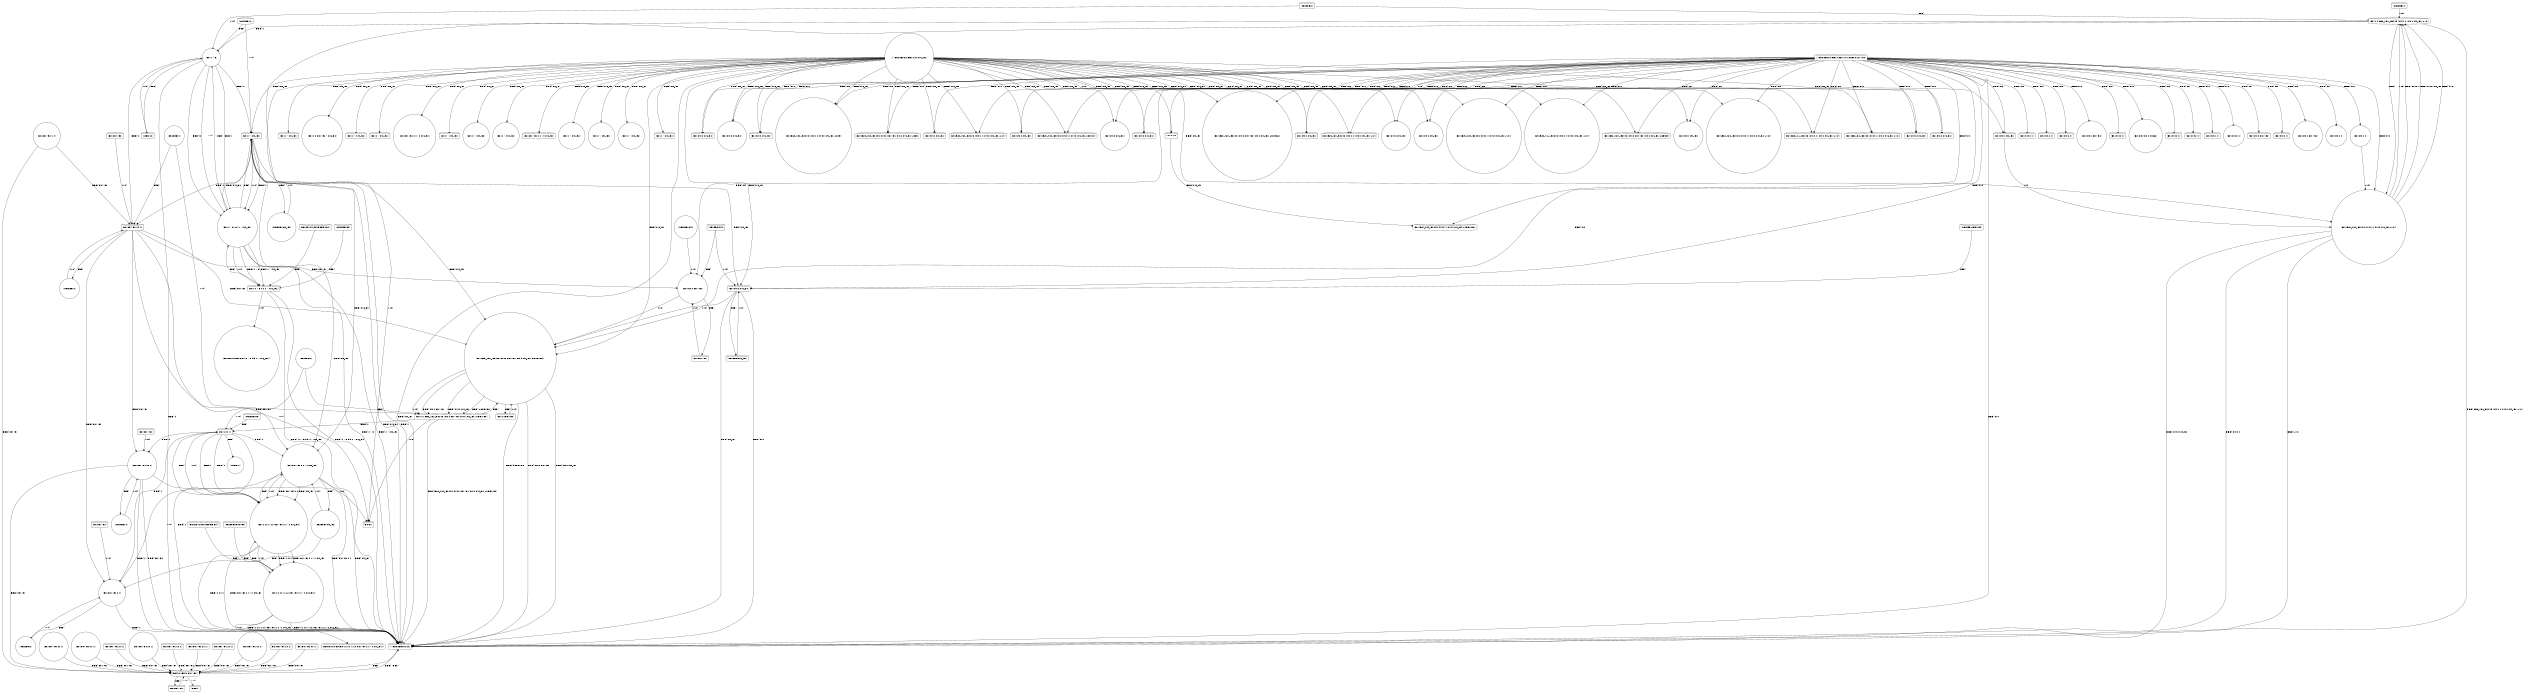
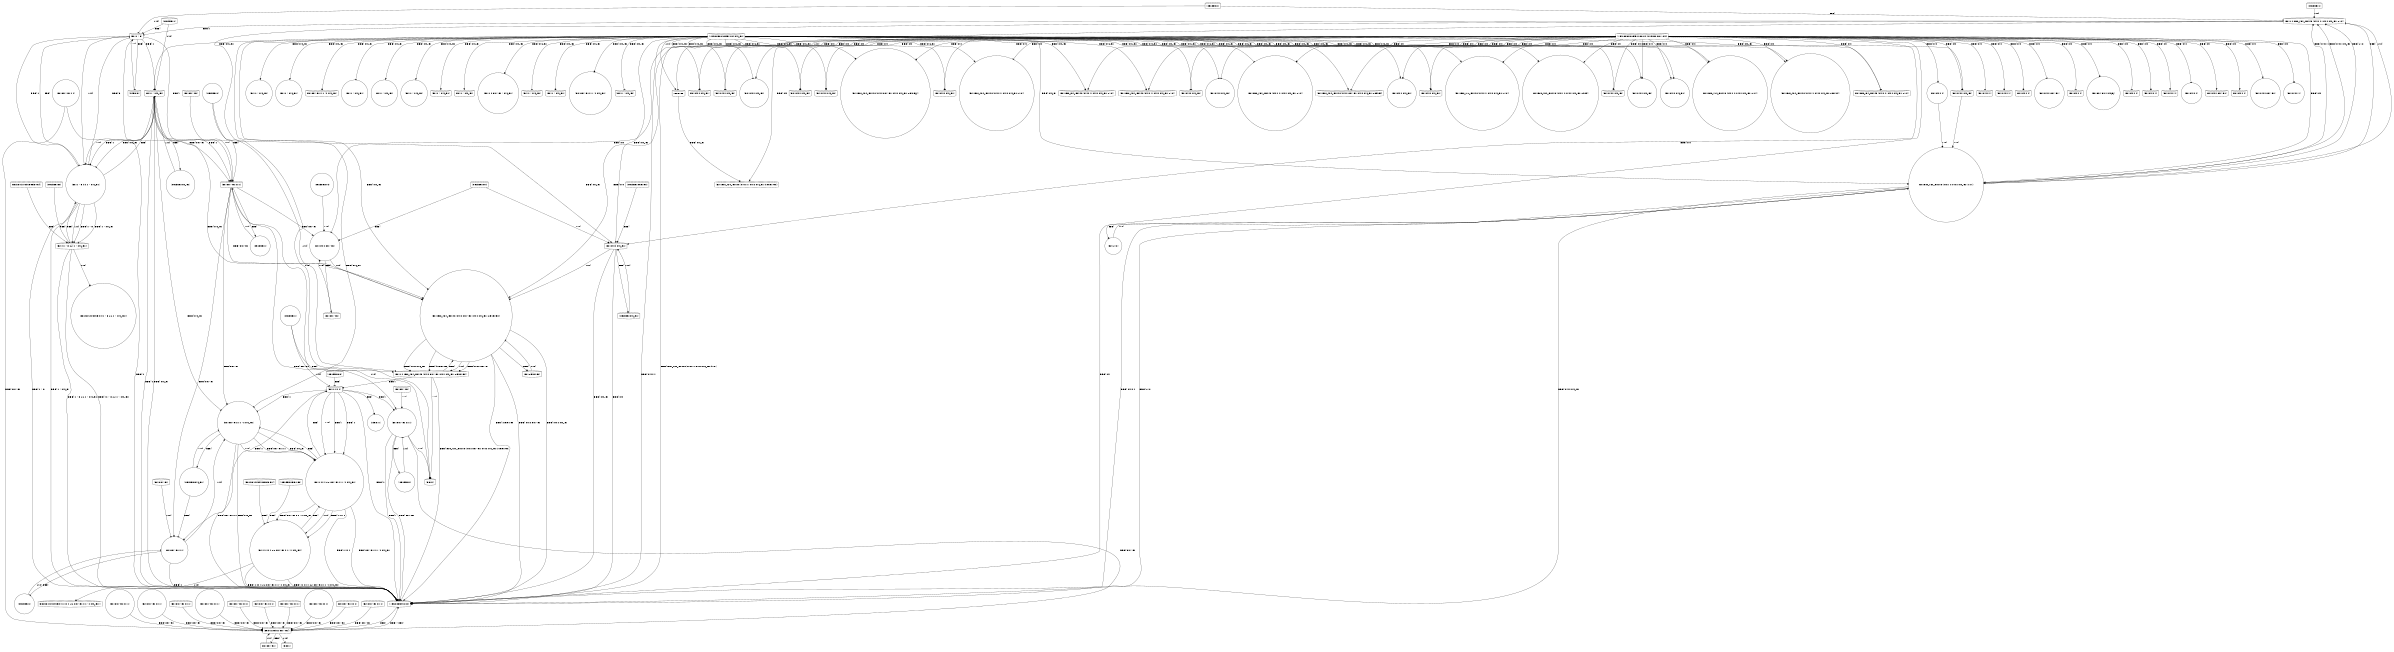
(211, 58) -> (137, 36)
(909, 58) -> (726, 36)
(888, 136) -> none
(1066, 136) -> (1810, 93)
(1813, 136) -> (1482, 93)
none -> (1113, 246)
(405, 417) -> (649, 374)
